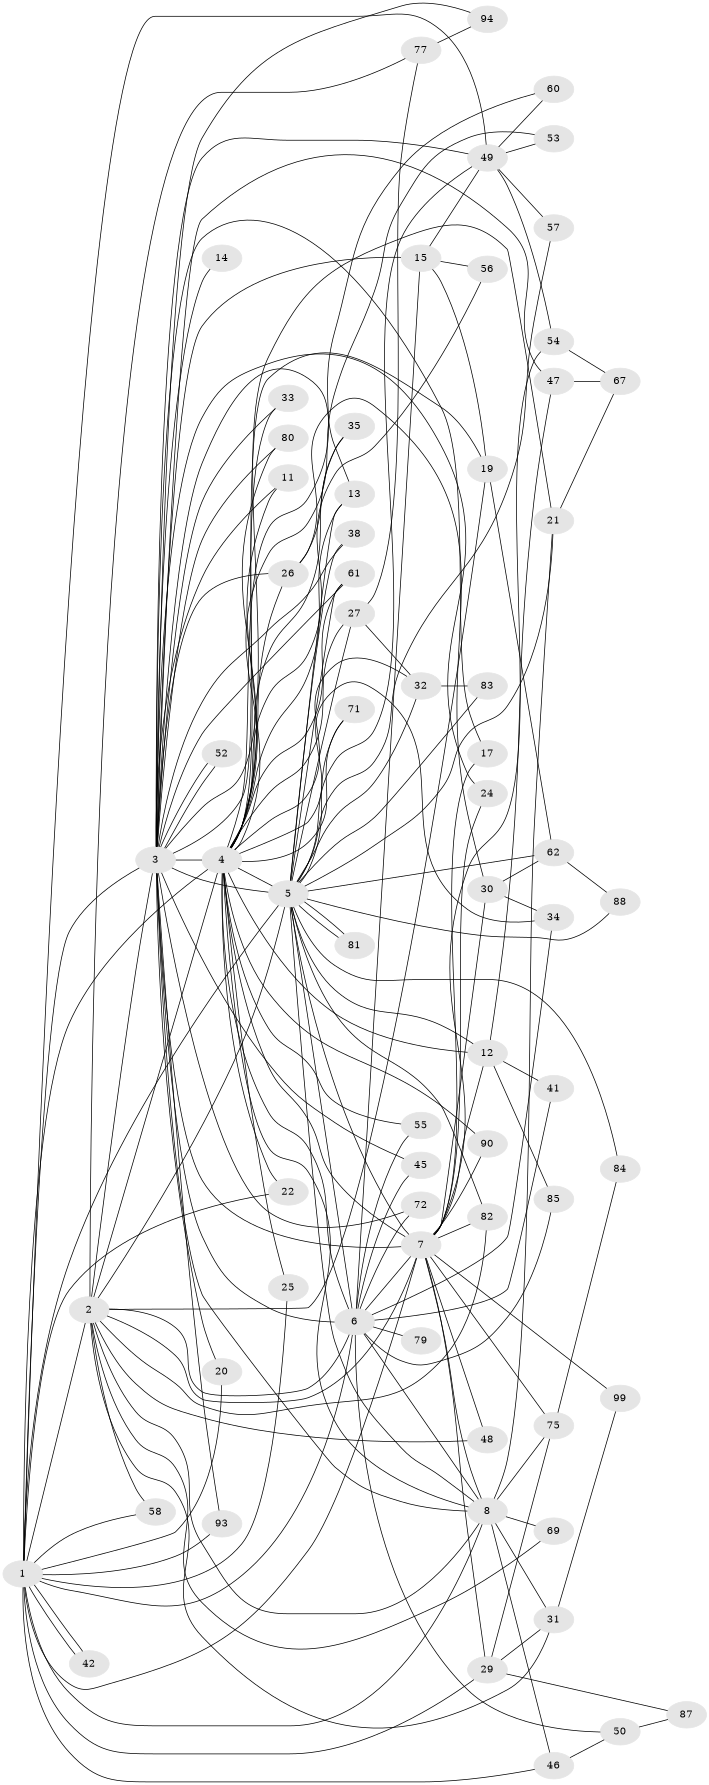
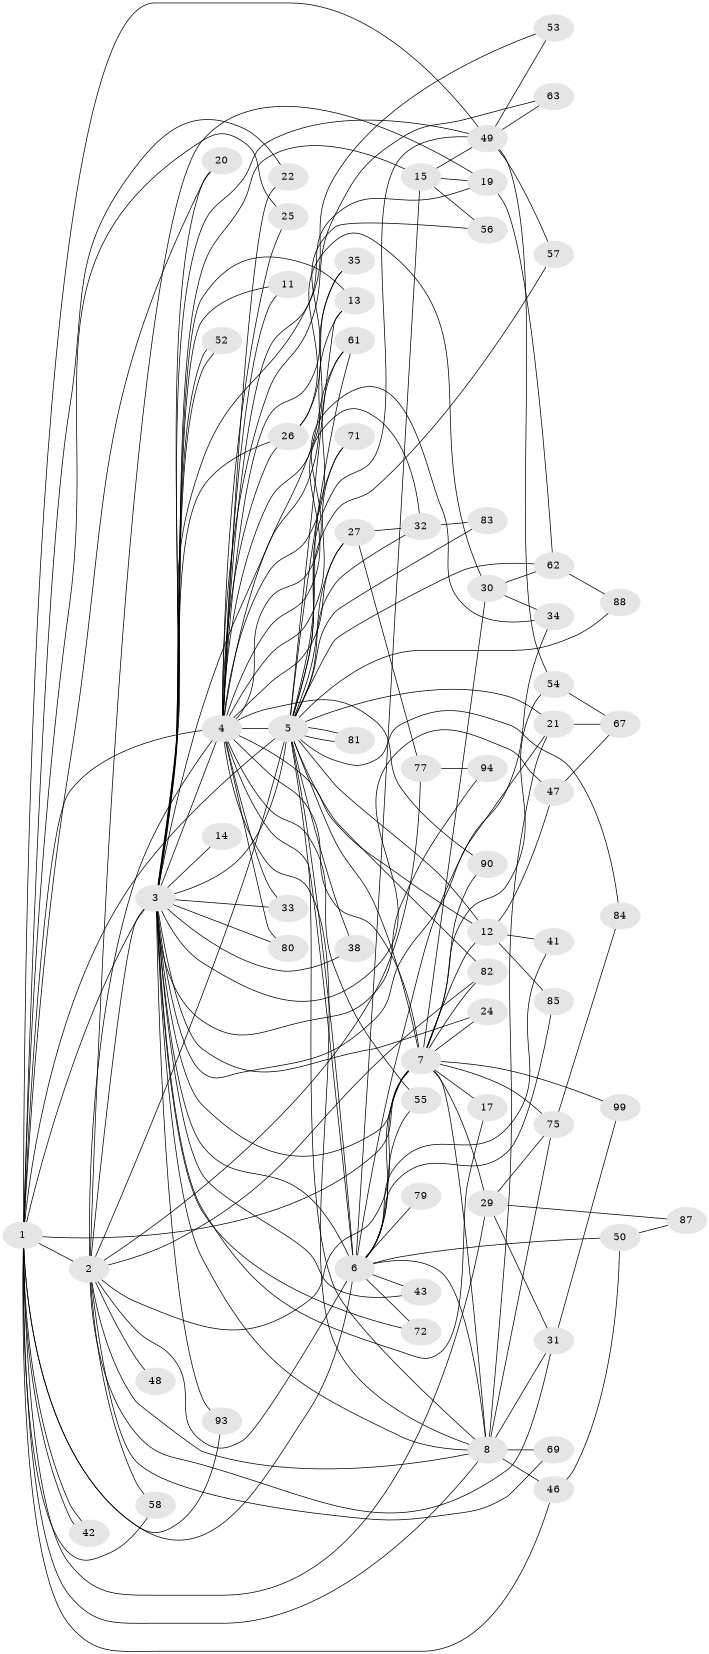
(554, 89) -> (554, 97)
(421, 1165) -> (421, 1292)
(451, 1334) -> none
